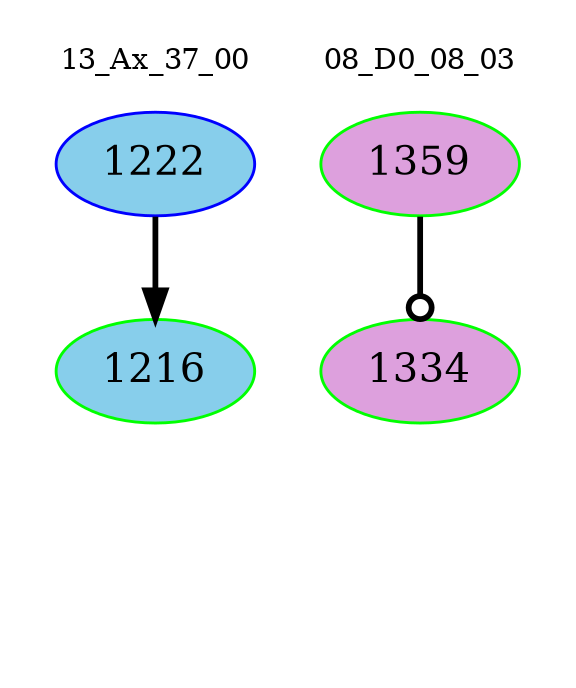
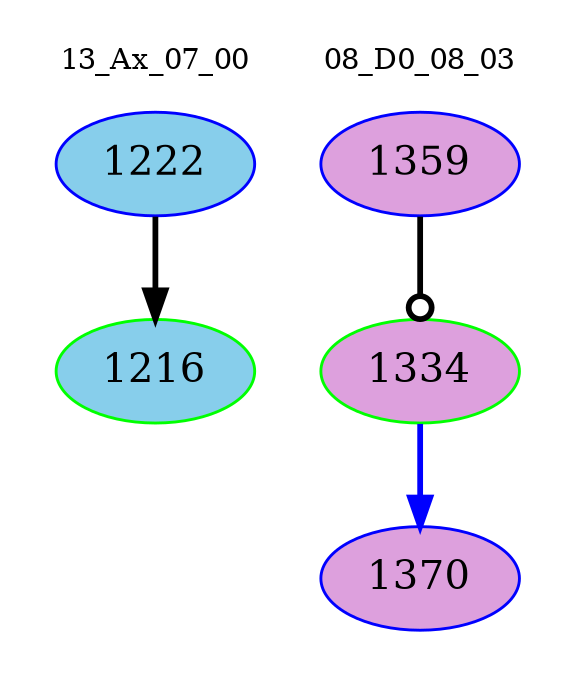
(155, 62) -> (155, 62)
(420, 164) -> (420, 164)
none -> (420, 578)
